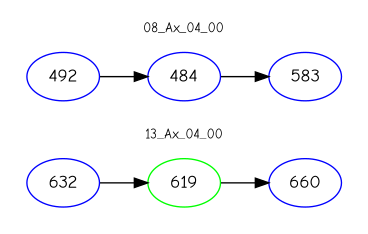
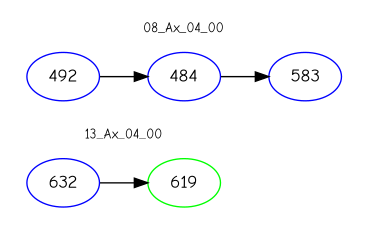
(305, 183) -> none
